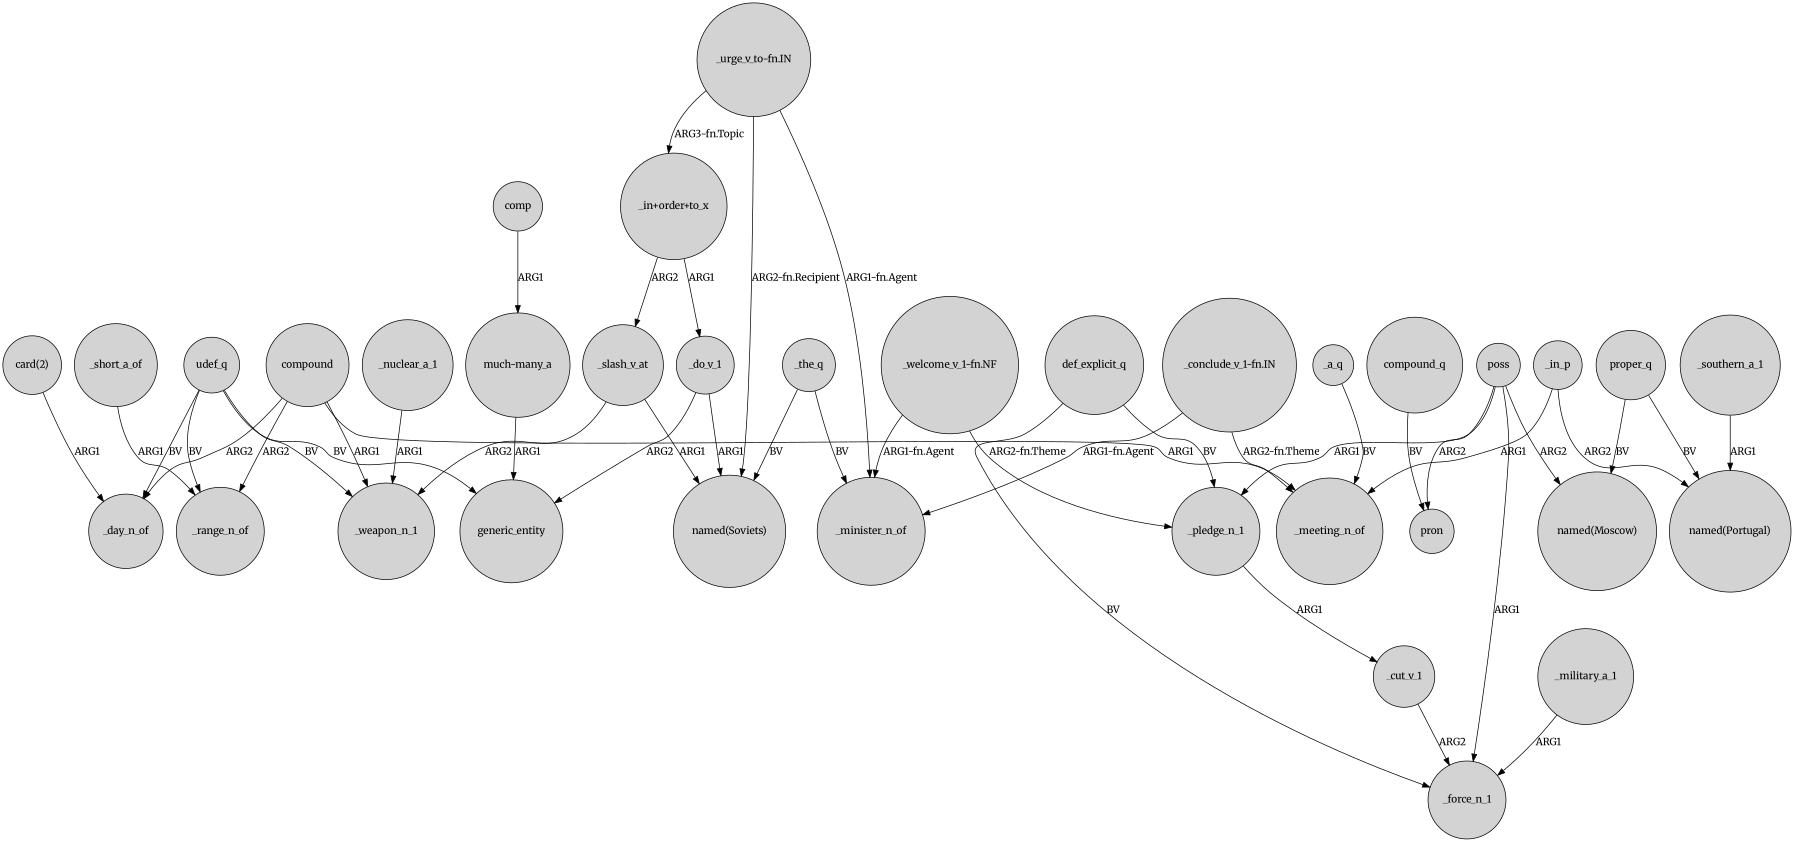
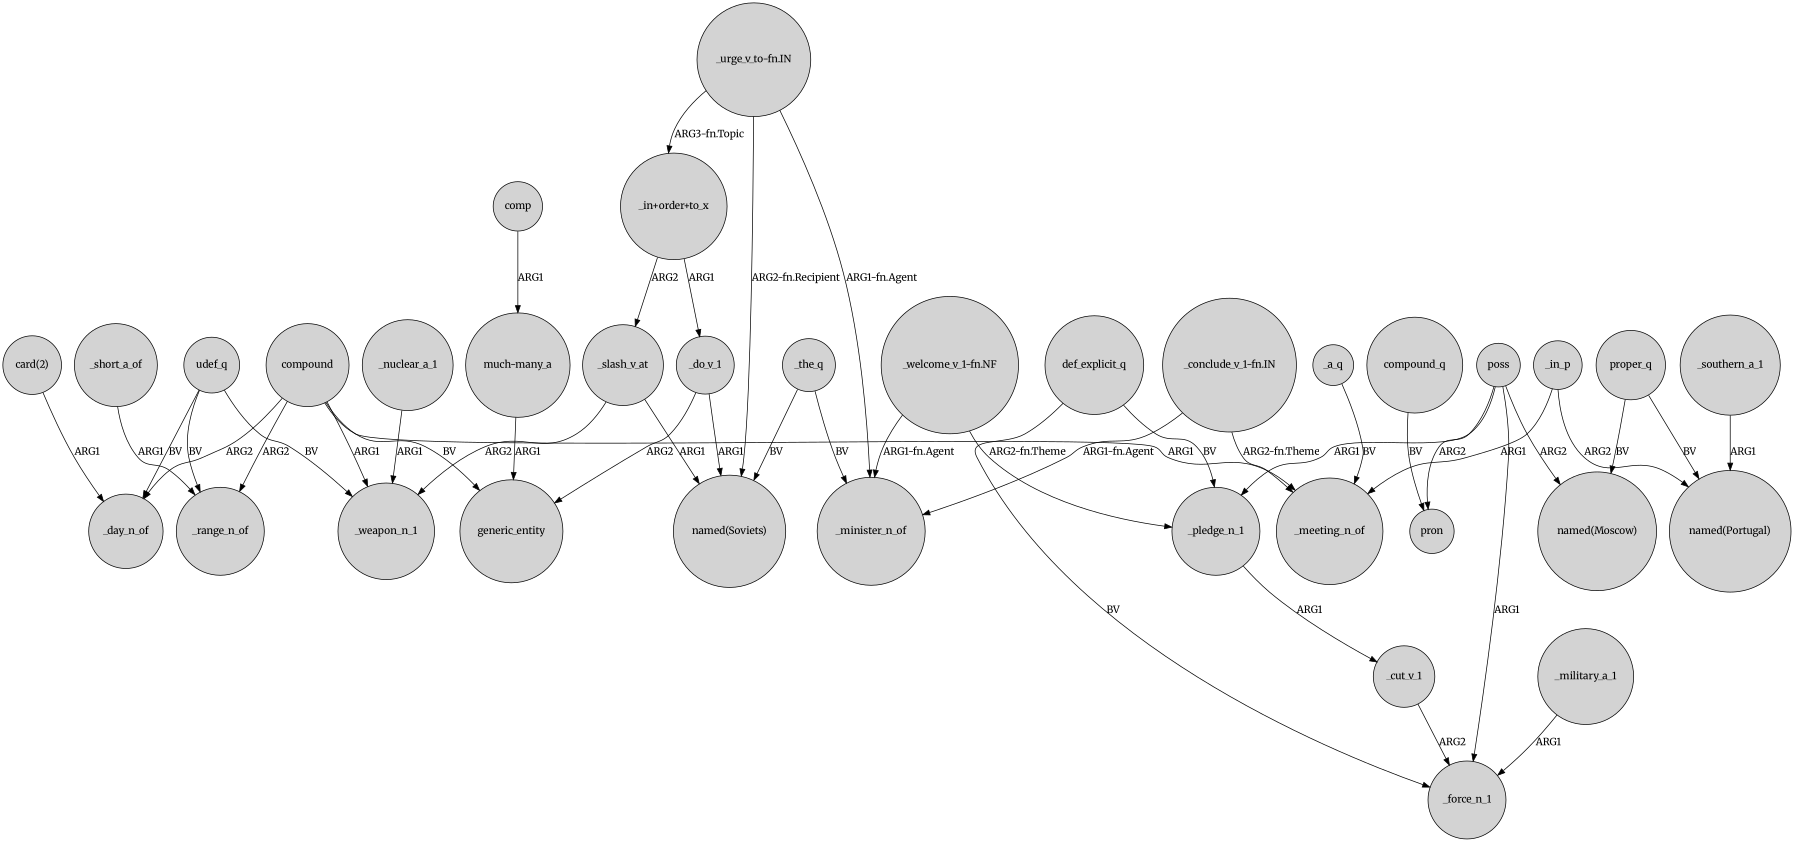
(337, 459) -> (378, 441)
